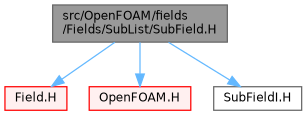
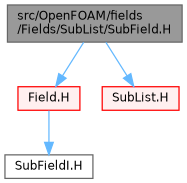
(199, 61) -> (49, 126)
(140, 98) -> (141, 98)
